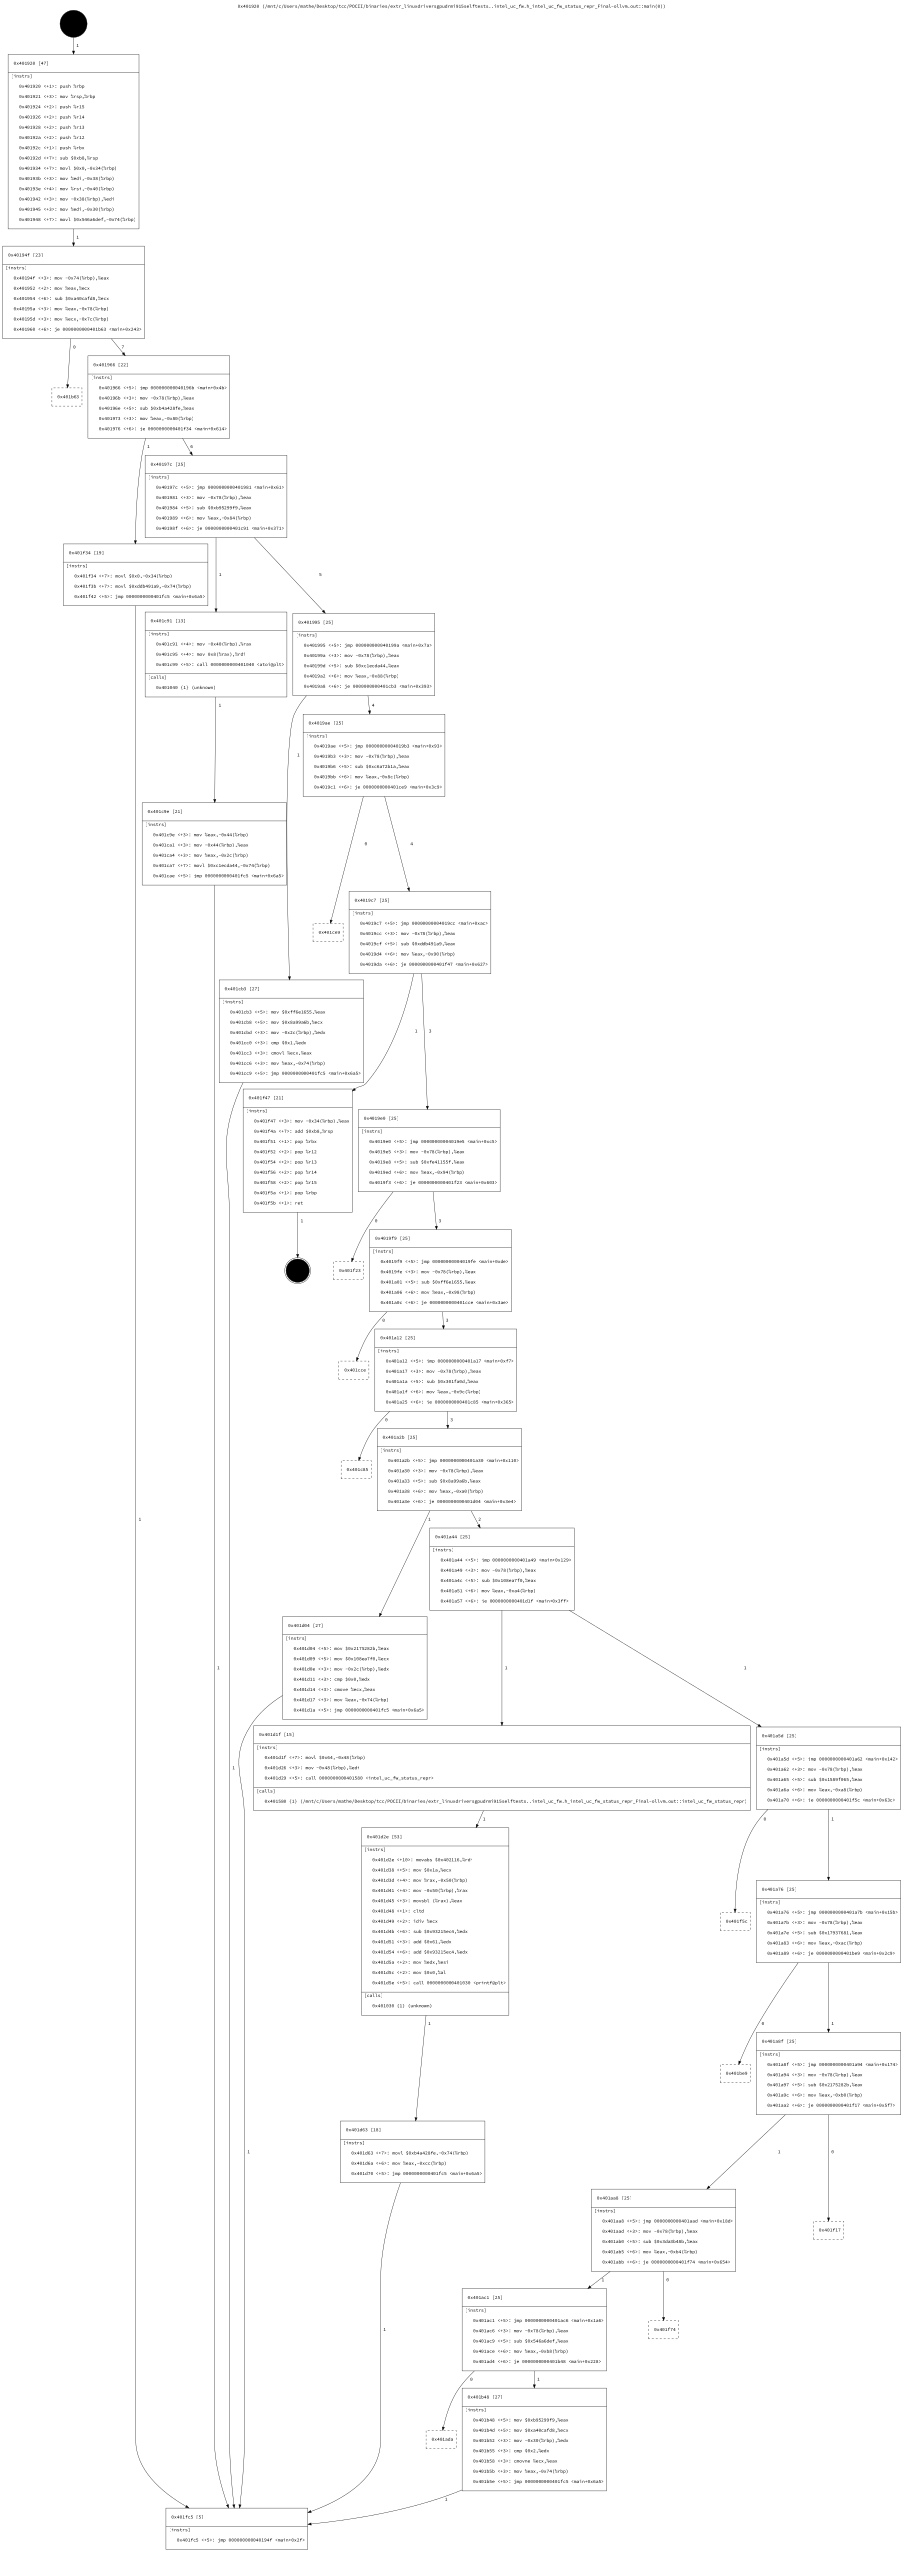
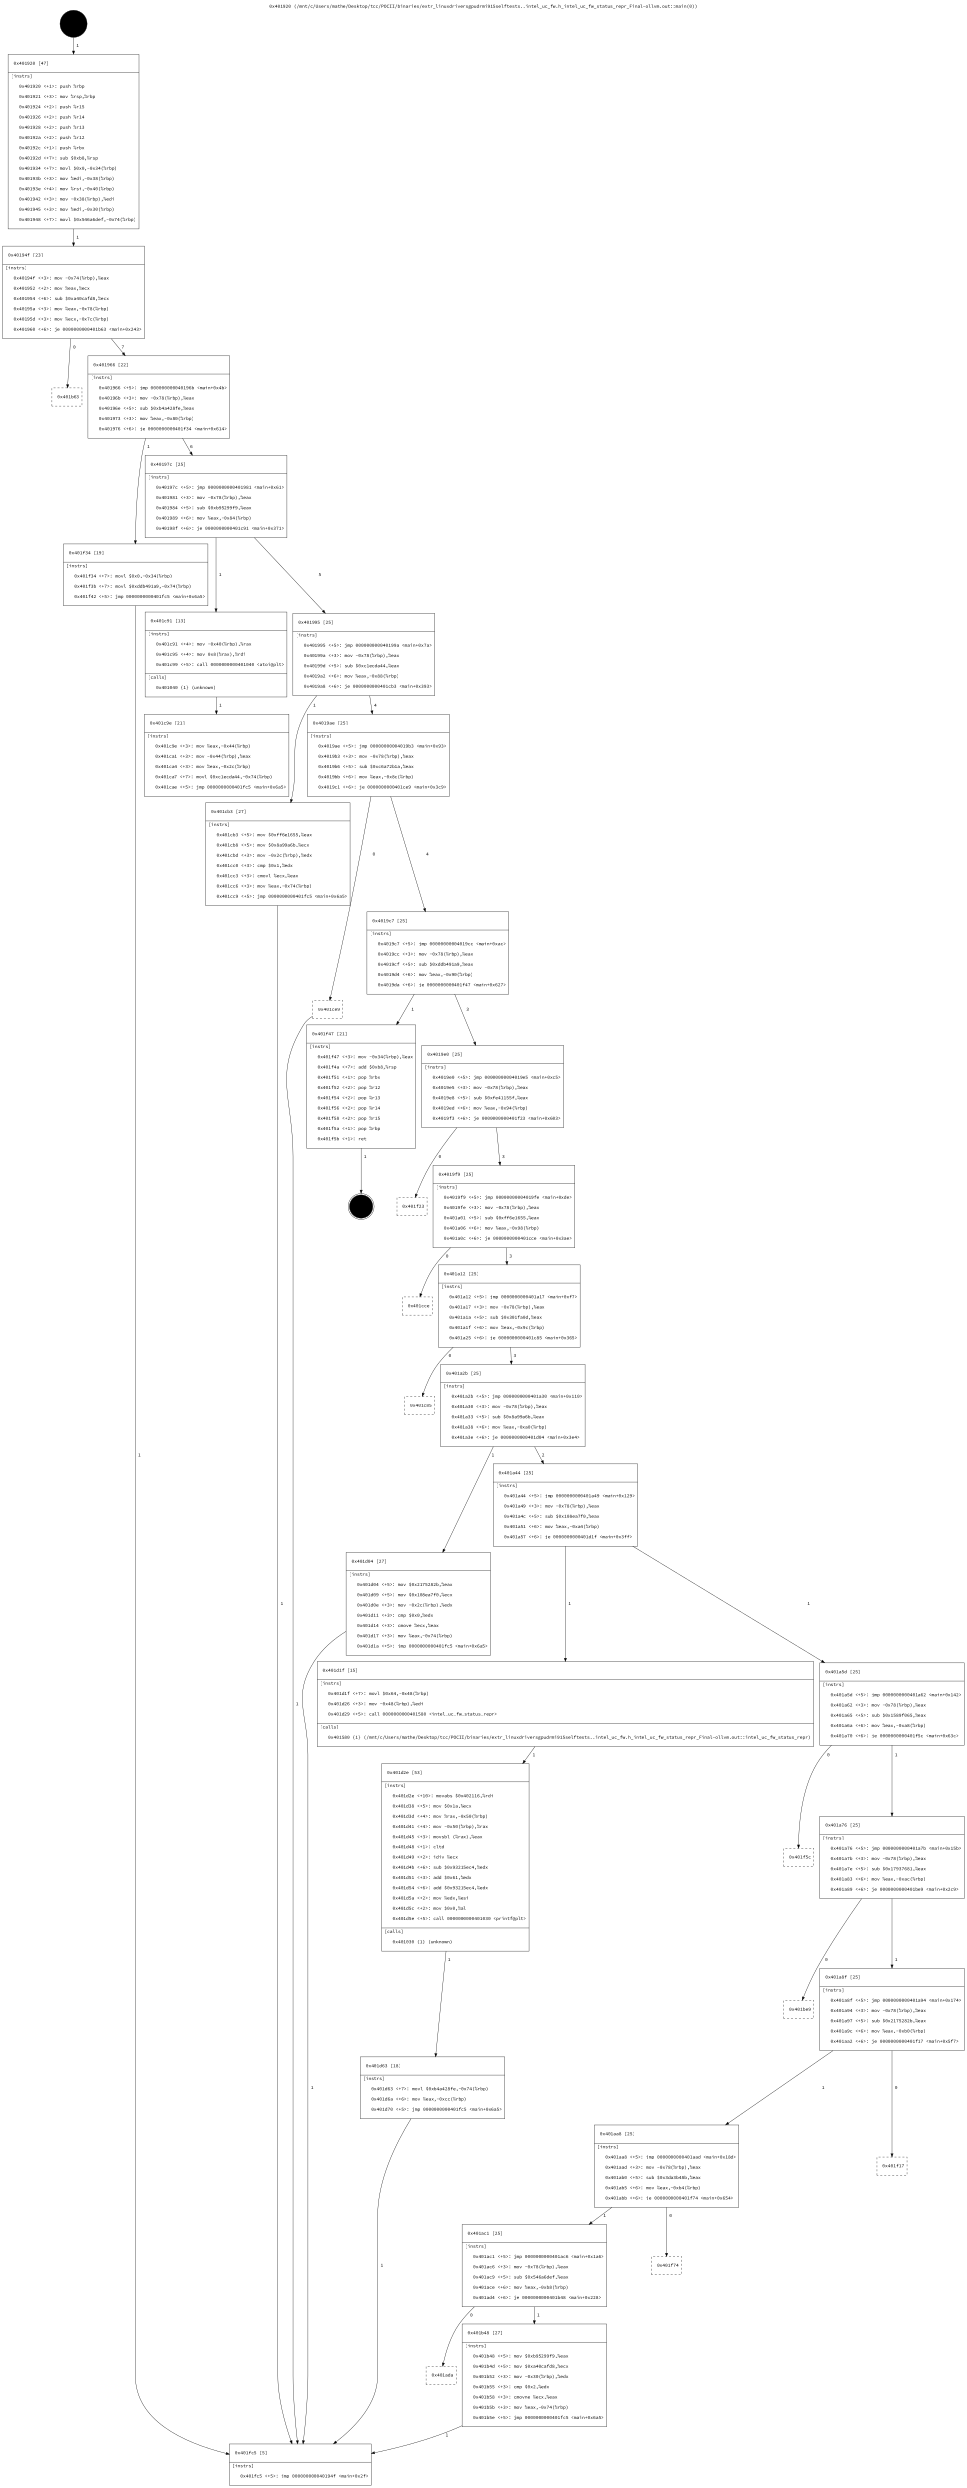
(214, 1696) -> (293, 1725)
